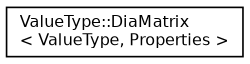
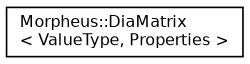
(125, 32) -> (125, 32)
